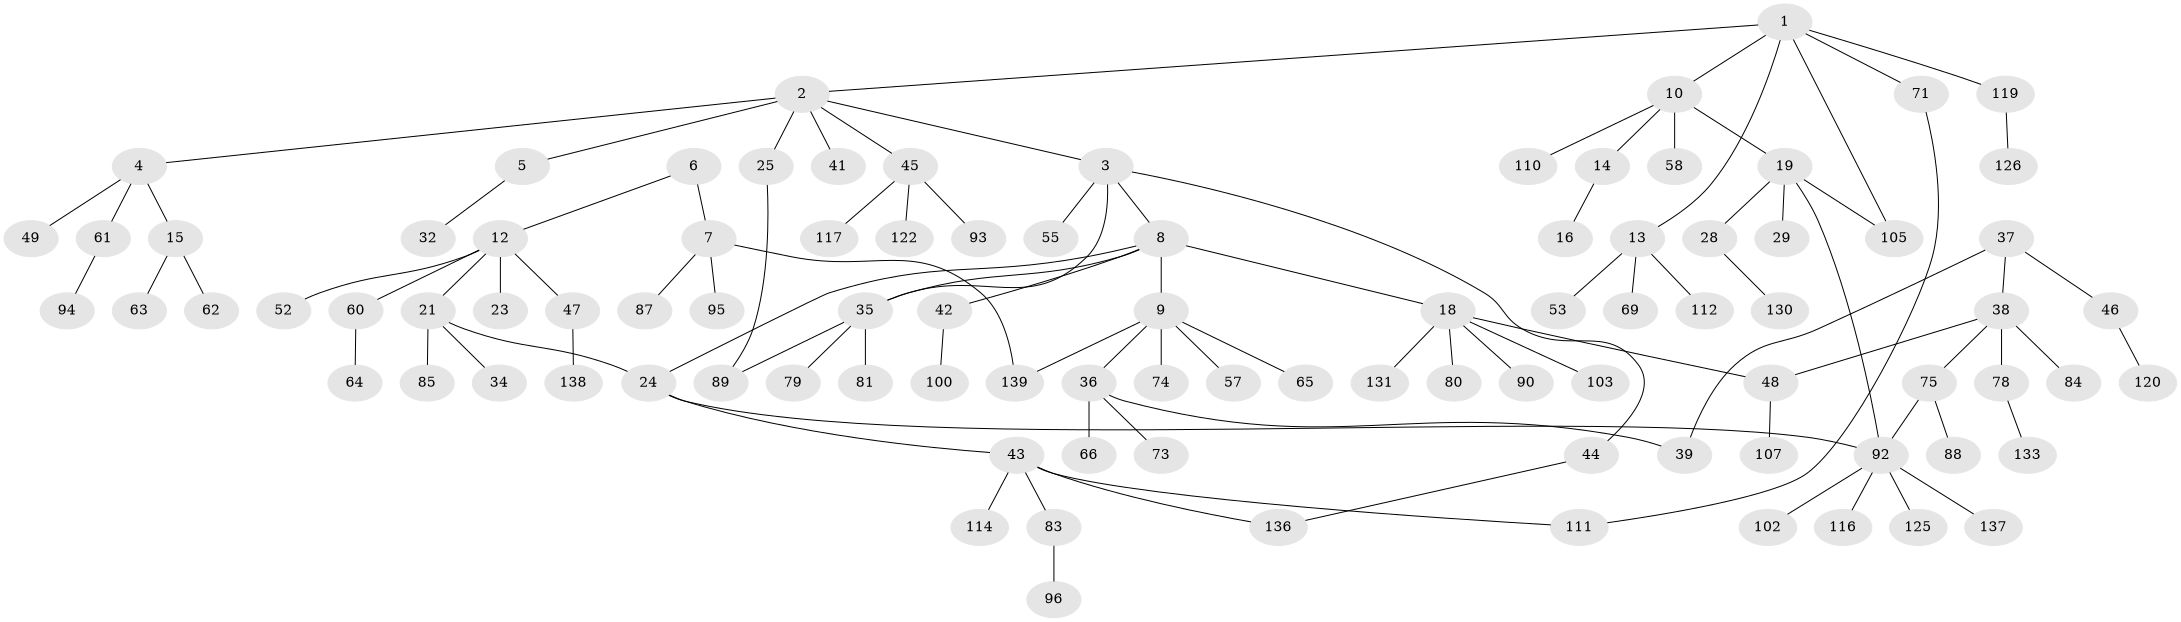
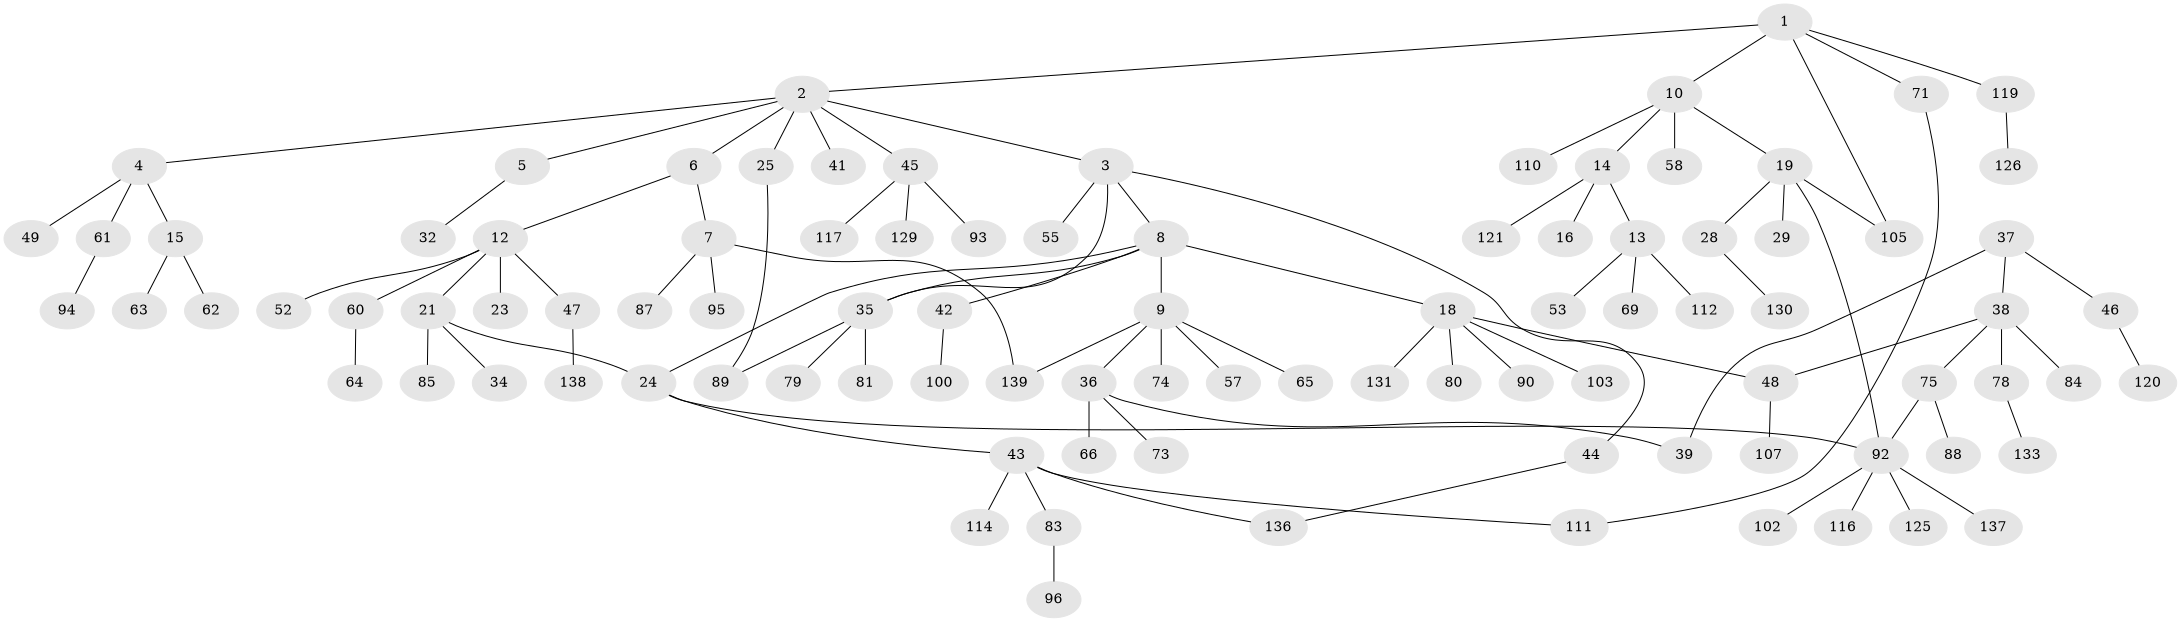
none -> (748, 130)
(1737, 146) -> (1620, 202)
(905, 239) -> (905, 239)
none -> (1491, 239)
